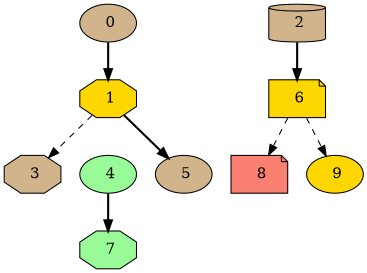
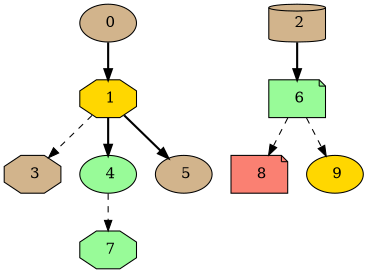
(297, 99) -> (297, 99)
none -> (108, 131)
(108, 207) -> (108, 207)
